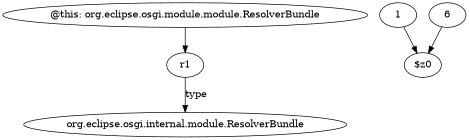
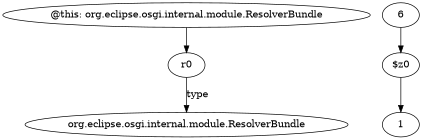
(185, 15) -> (187, 15)
(409, 37) -> (401, 91)
(185, 65) -> (187, 65)
